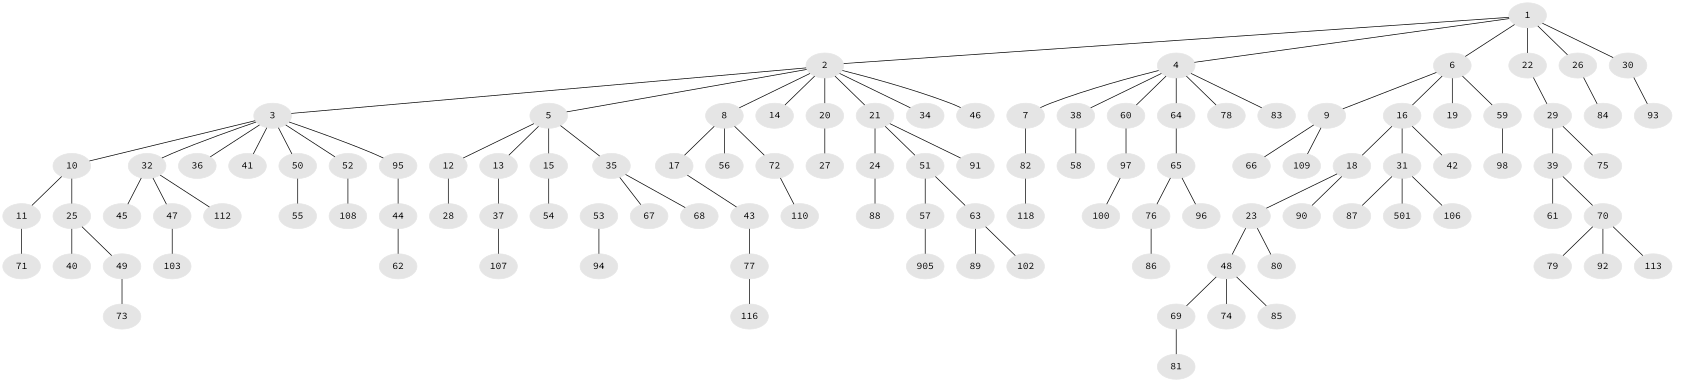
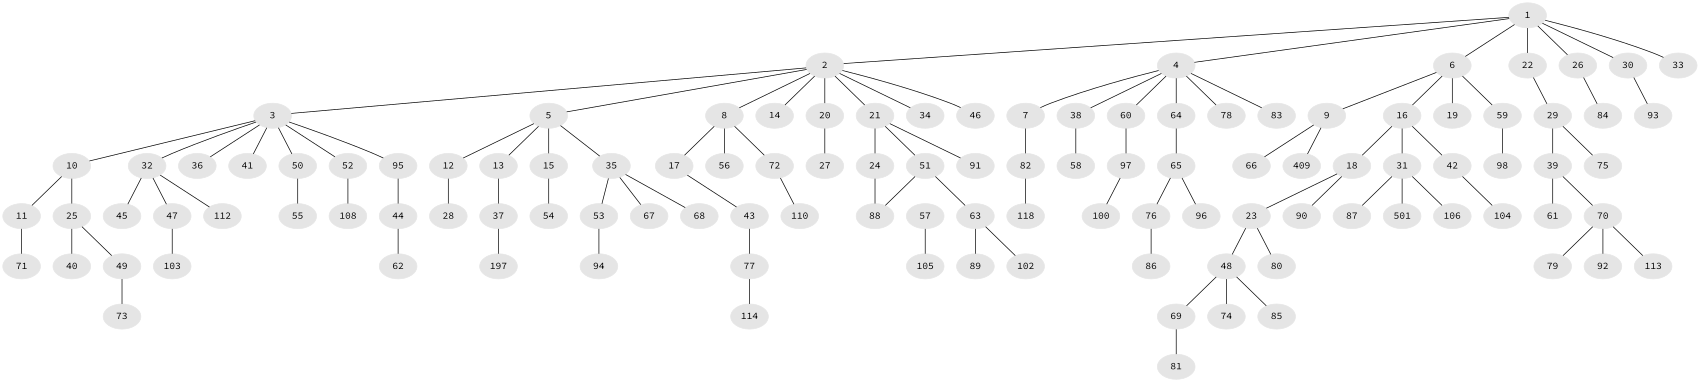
none -> (1678, 66)
(1302, 166) -> (1302, 166)
none -> (605, 191)
(925, 191) -> (900, 191)
none -> (1503, 216)
(499, 266) -> (499, 266)
(925, 266) -> (925, 266)
(750, 317) -> (750, 317)
